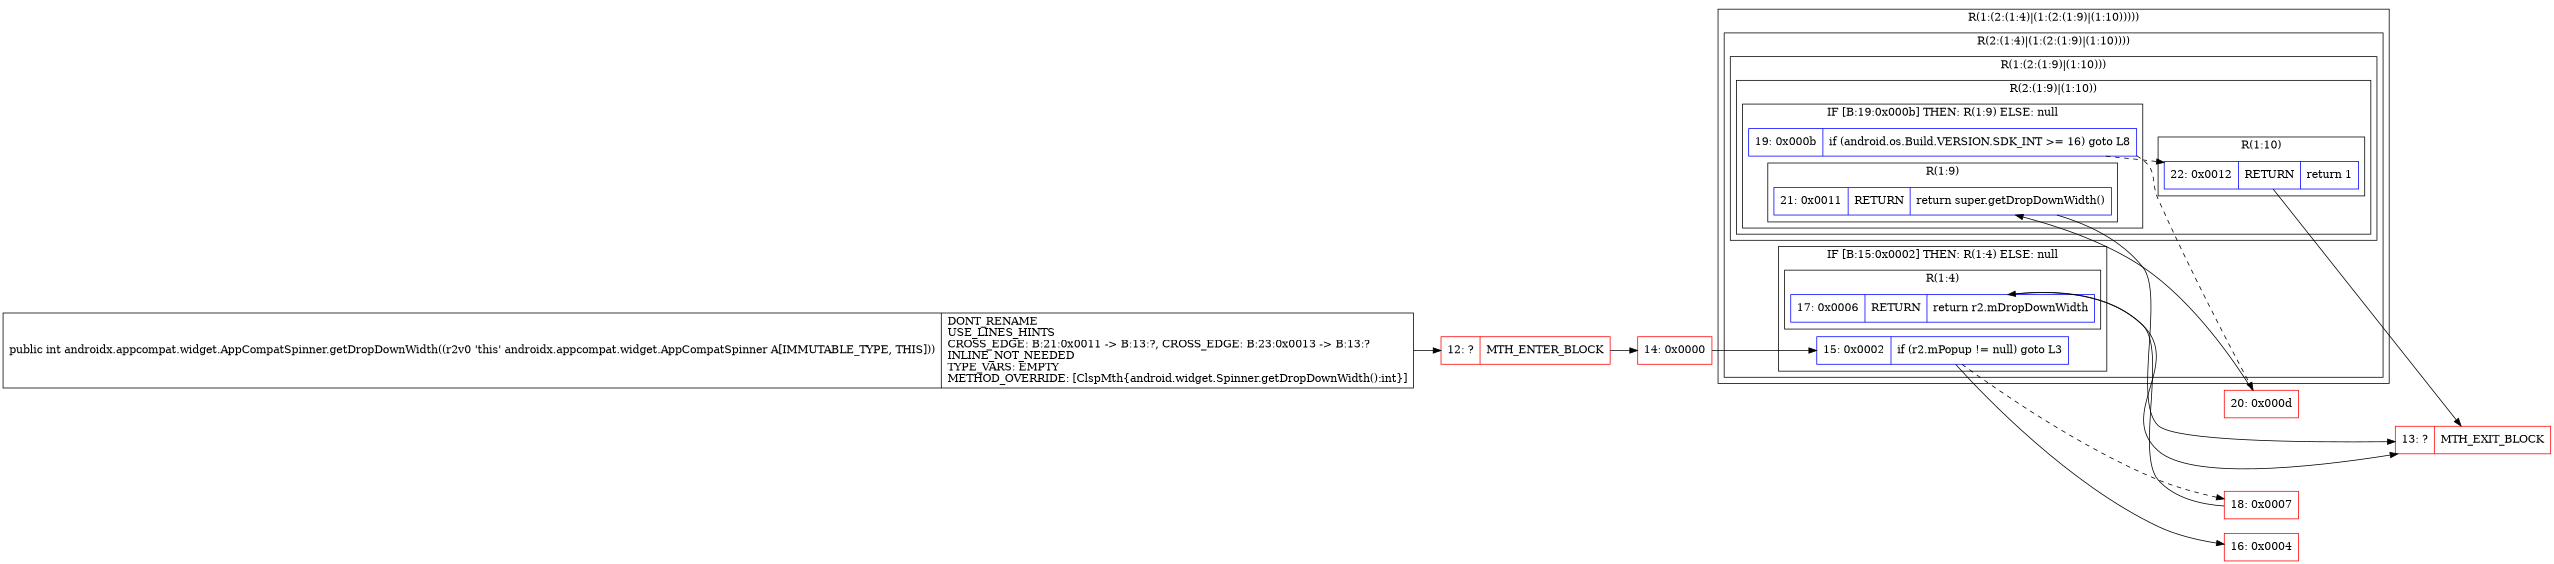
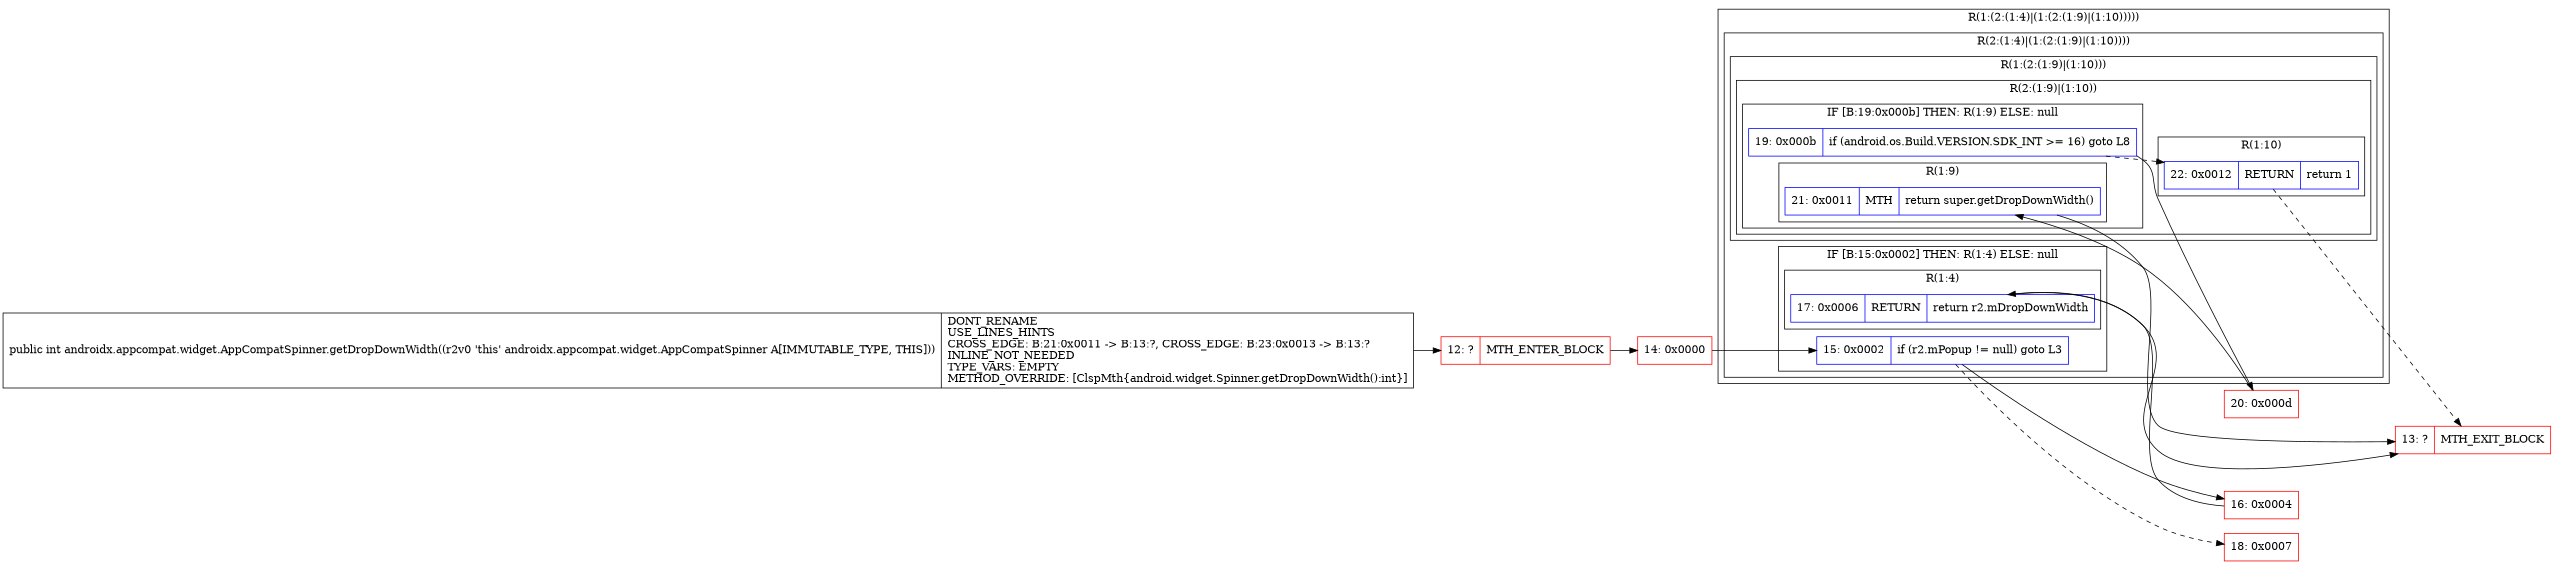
(1879, 201) -> (1879, 201)
(2191, 269) -> (2191, 269)
(2365, 304) -> (2365, 304)
(2150, 426) -> (2150, 426)
